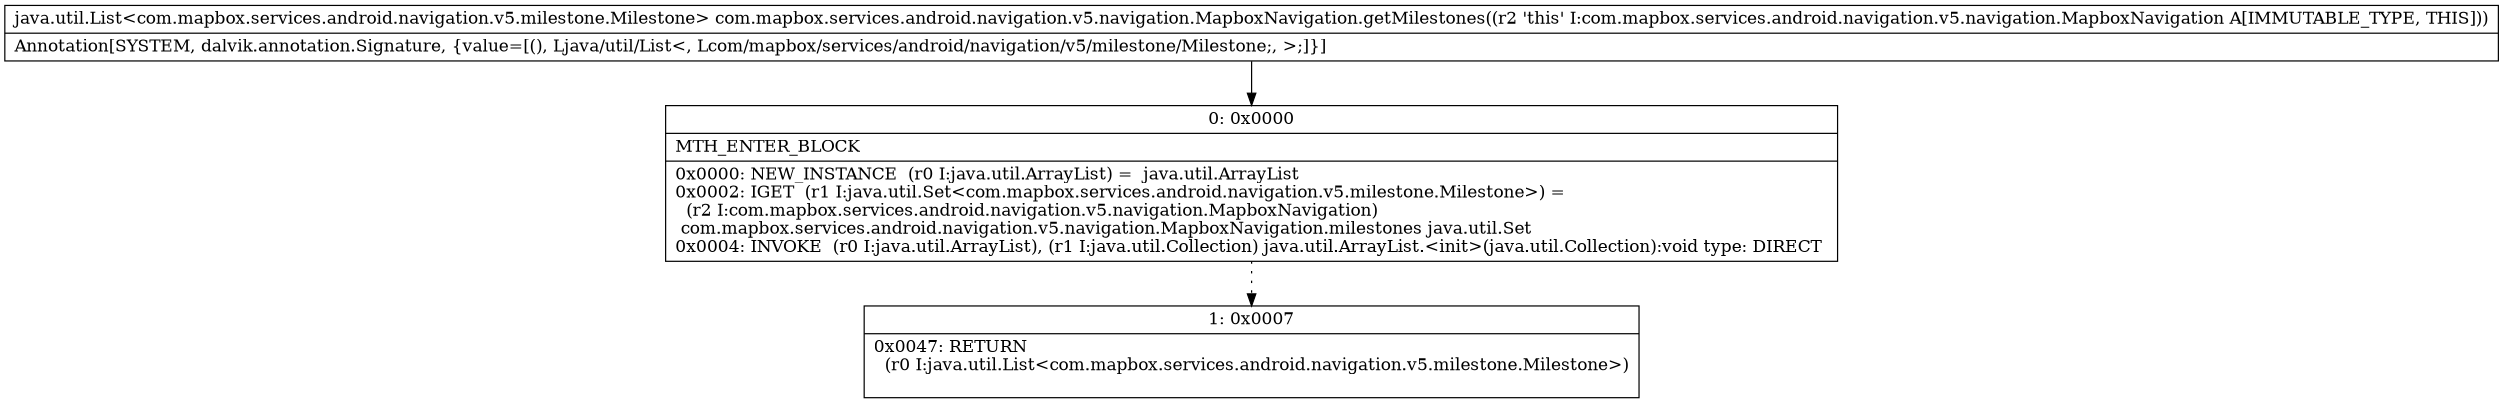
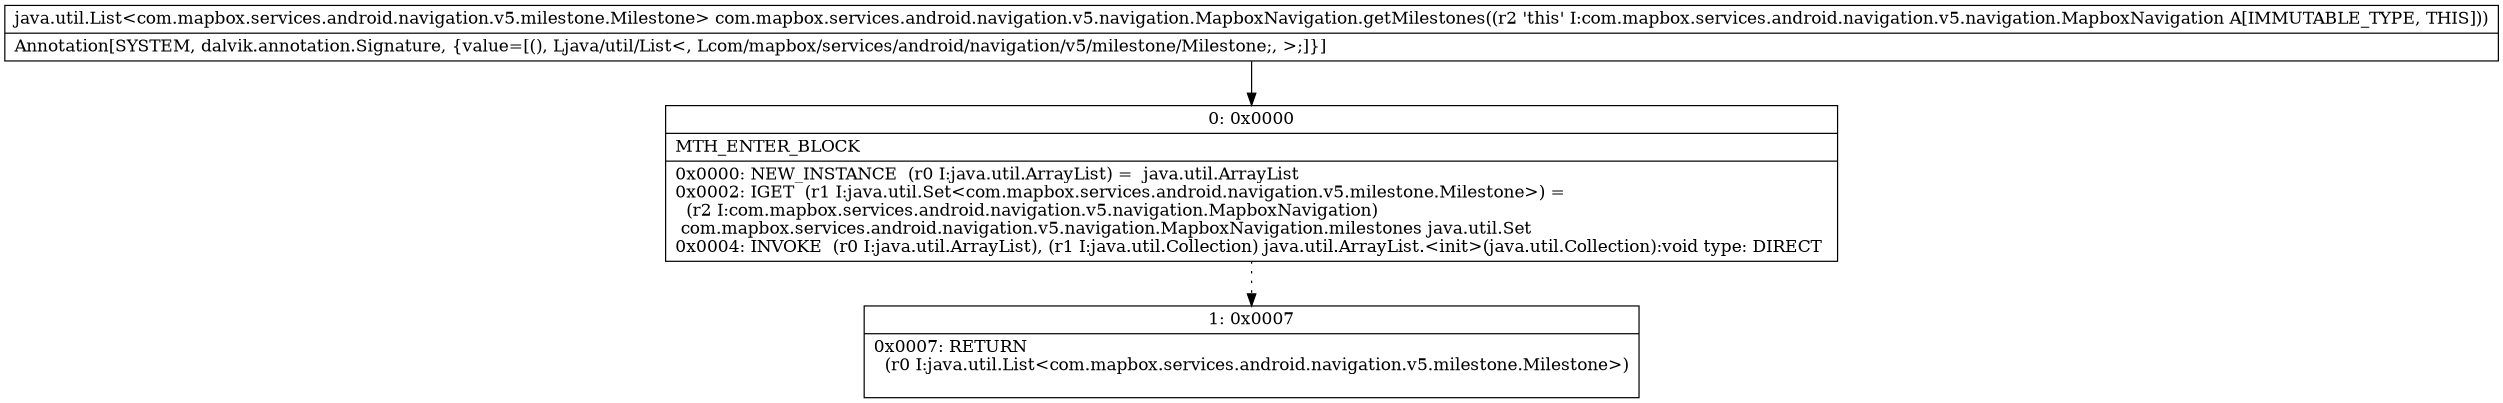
(956, 347) -> (956, 347)
